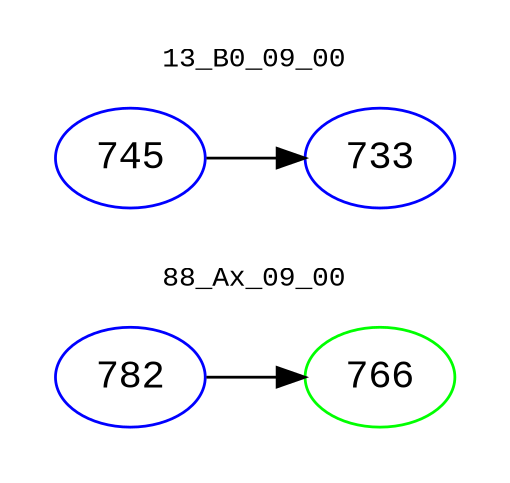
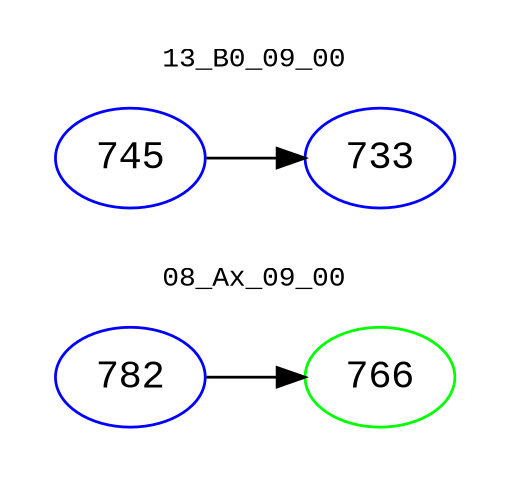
(255, 279) -> (255, 279)
